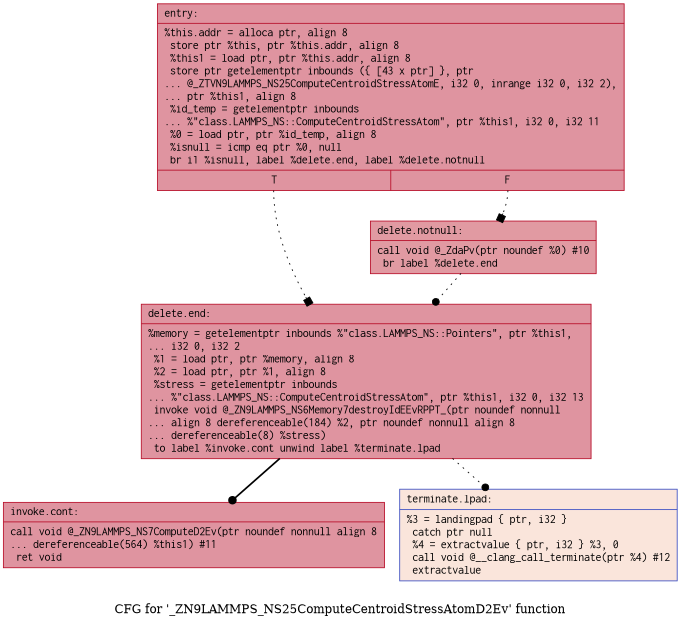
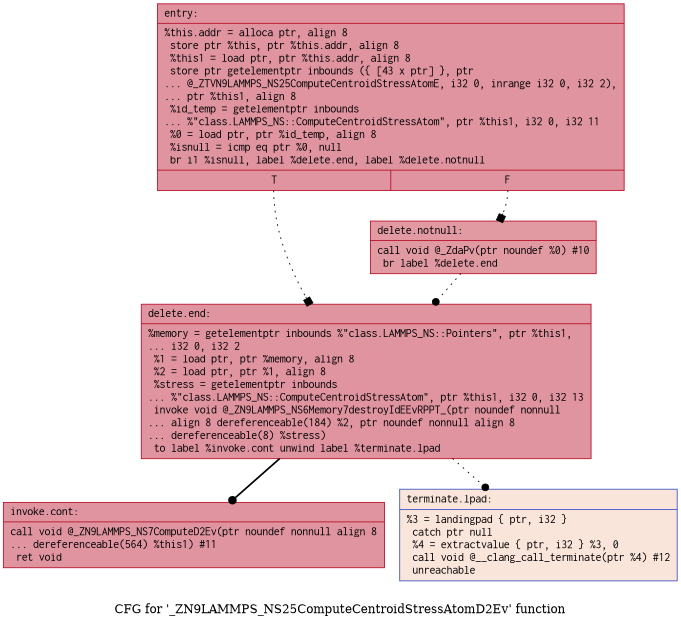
(444, 570) -> (441, 570)
